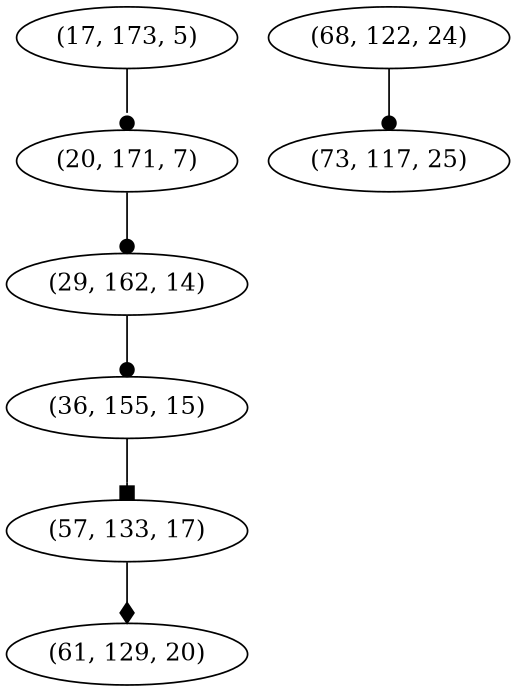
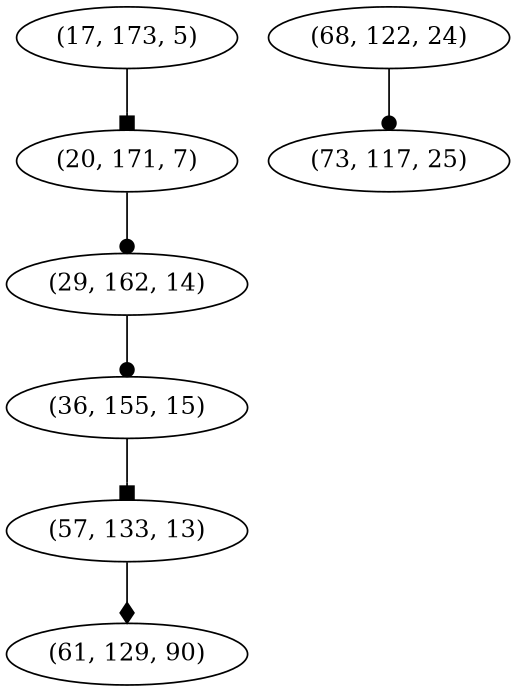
(127, 91) -> (127, 91)
(127, 531) -> (127, 531)
(127, 654) -> (127, 654)
